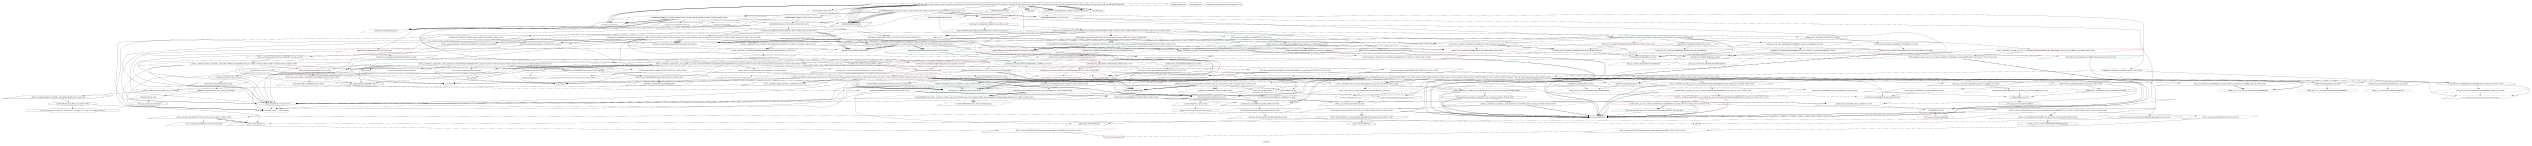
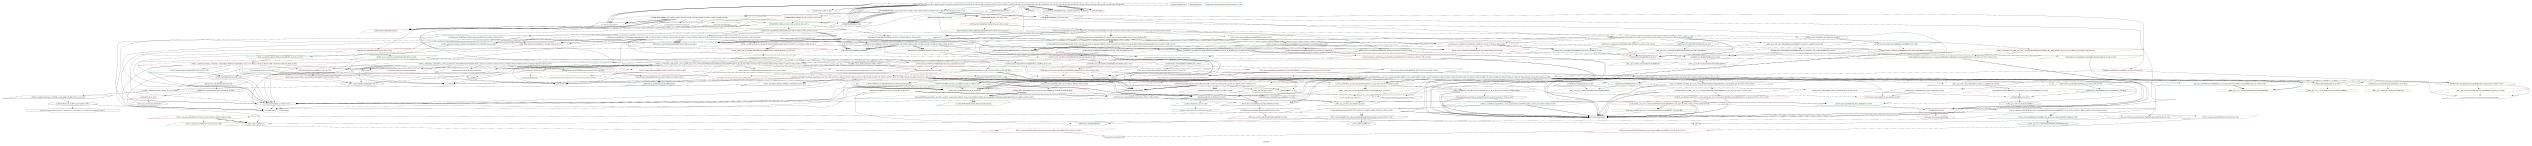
none -> (189, 70)
(308, 84) -> none
